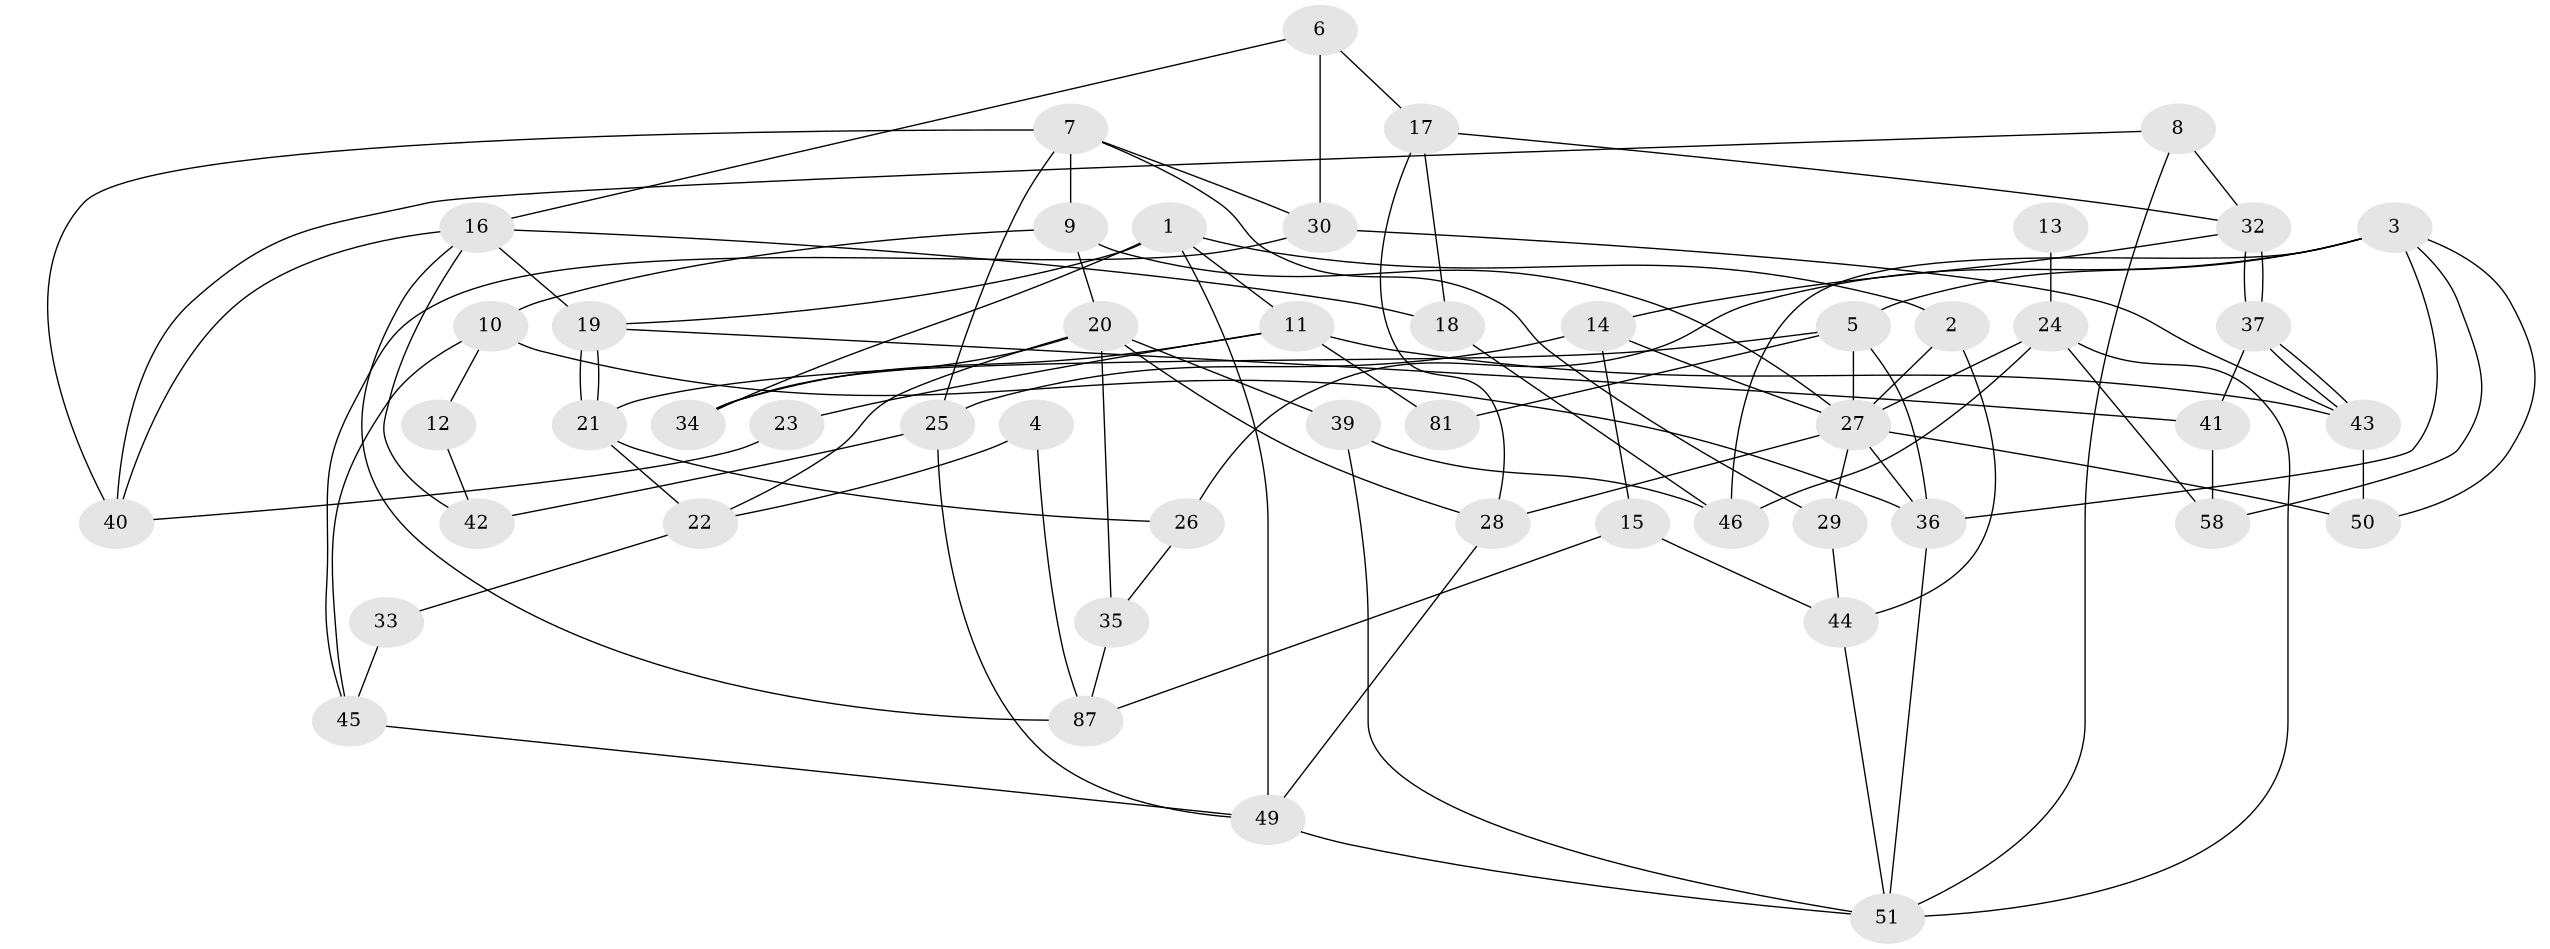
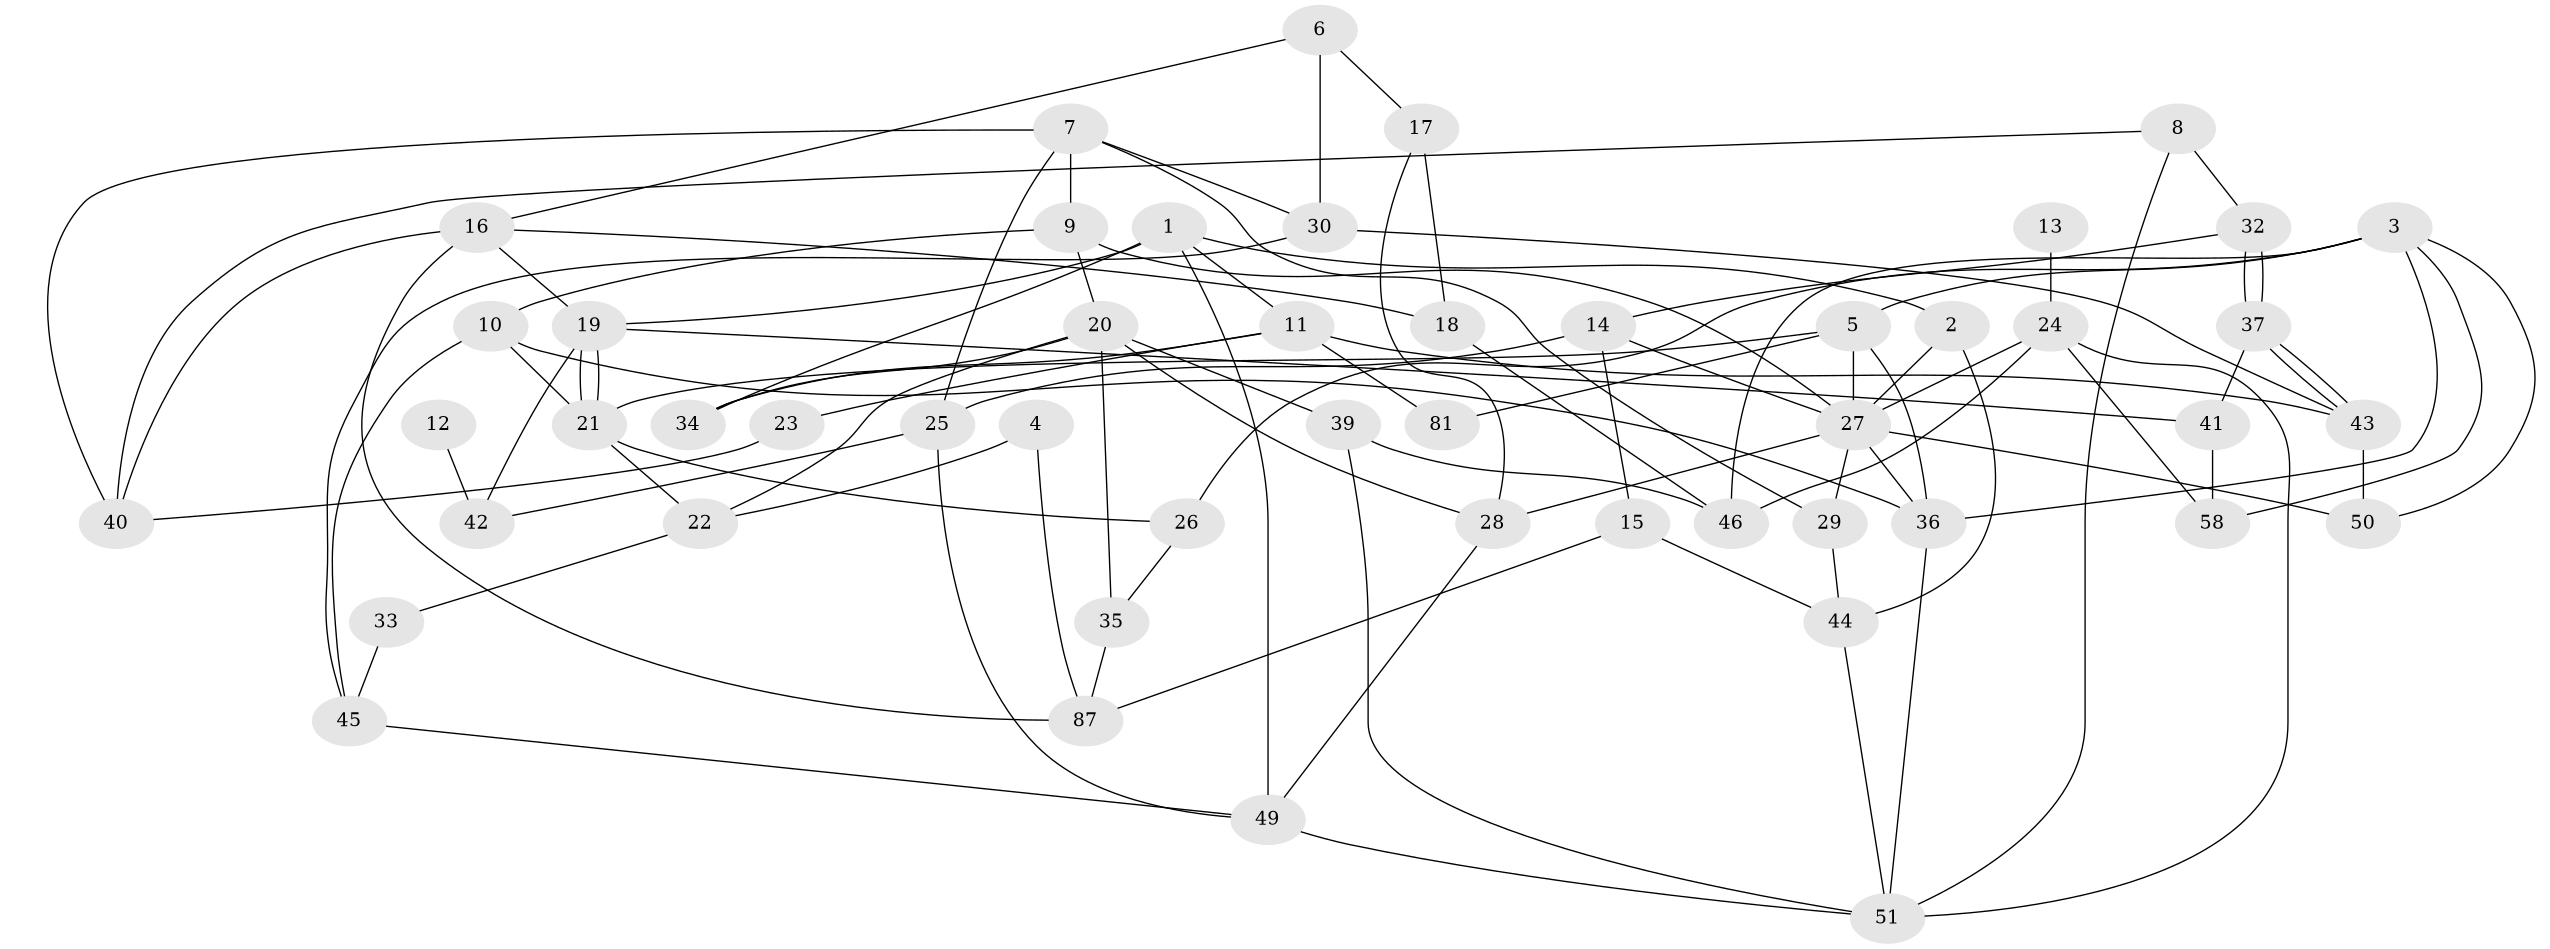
(1838, 172) -> none
(465, 376) -> (540, 375)
(396, 377) -> (528, 422)
